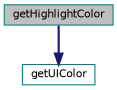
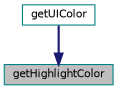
(59, 39) -> (59, 39)
